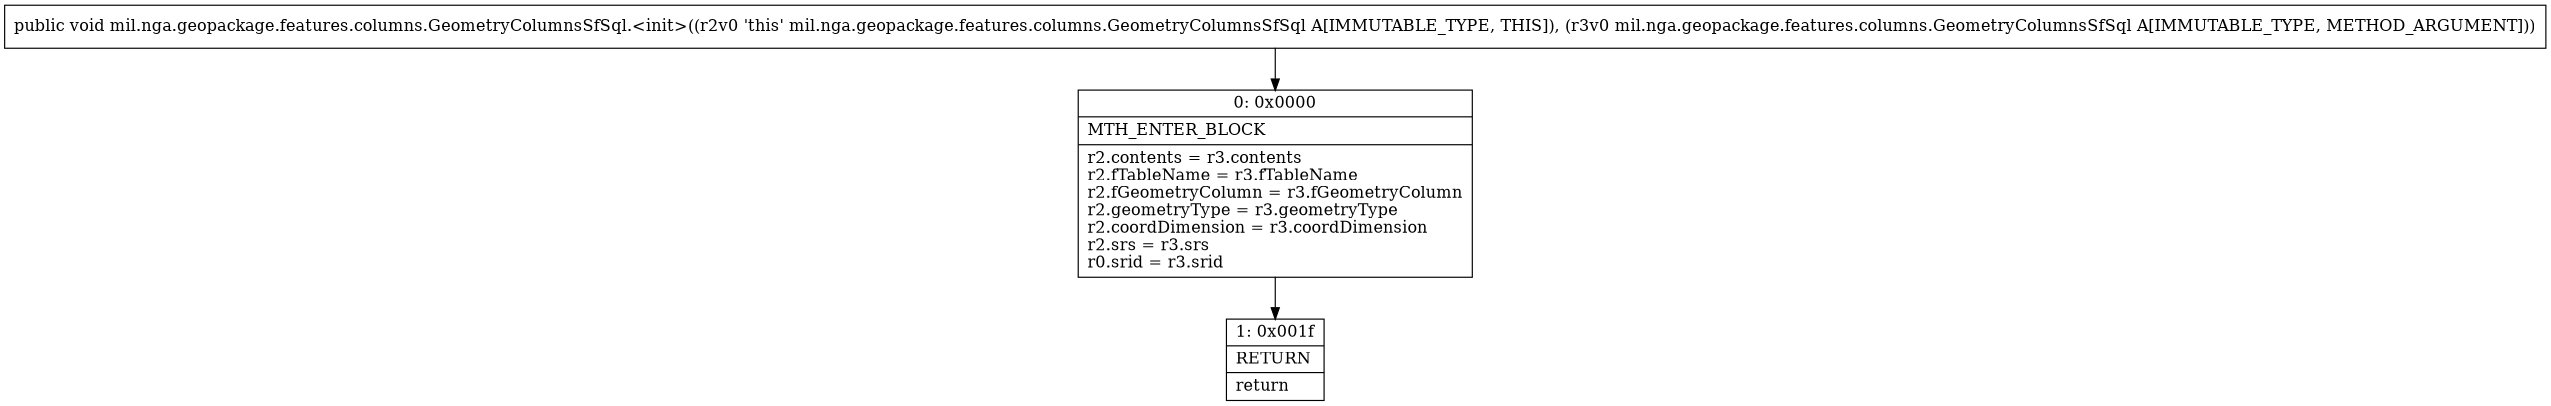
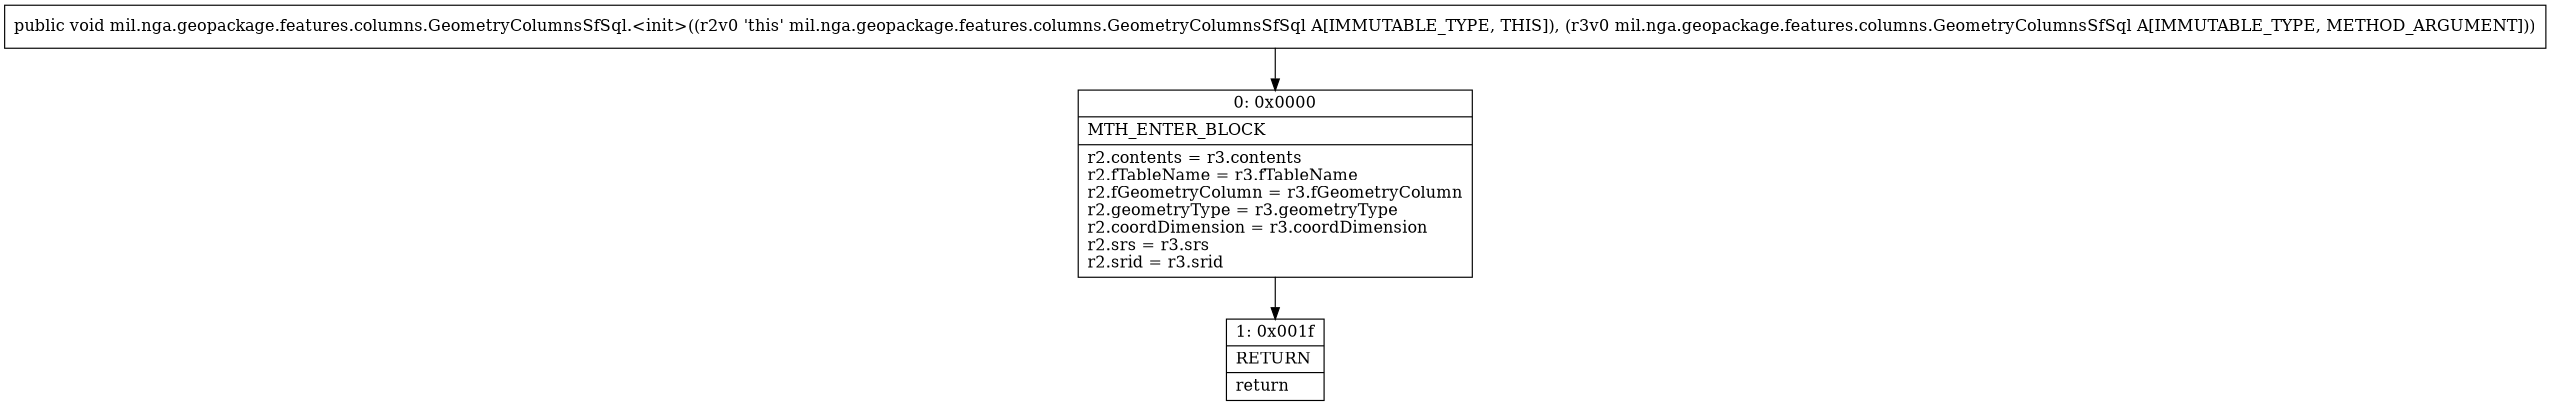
(1156, 263) -> (1156, 263)
